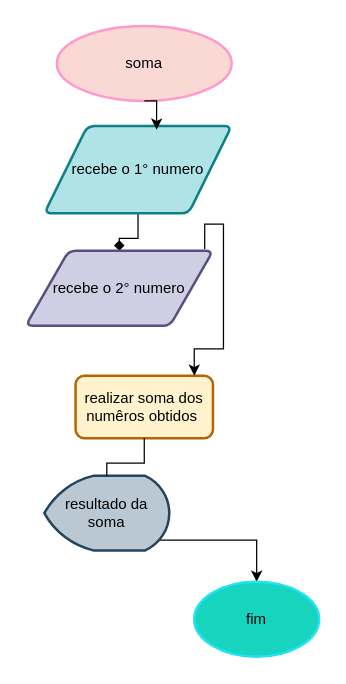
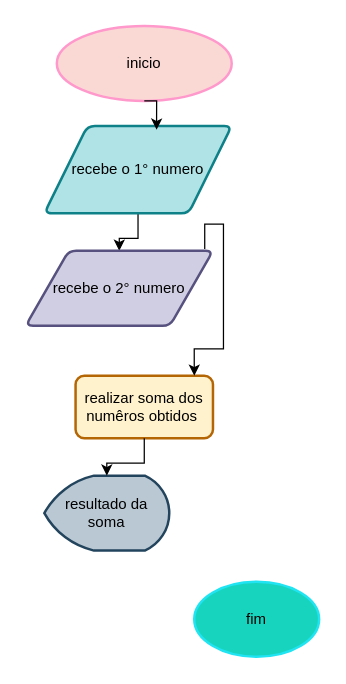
(144, 63) -> (144, 63)
(121, 238) -> (121, 238)
(107, 465) -> (108, 463)
(225, 540) -> none
